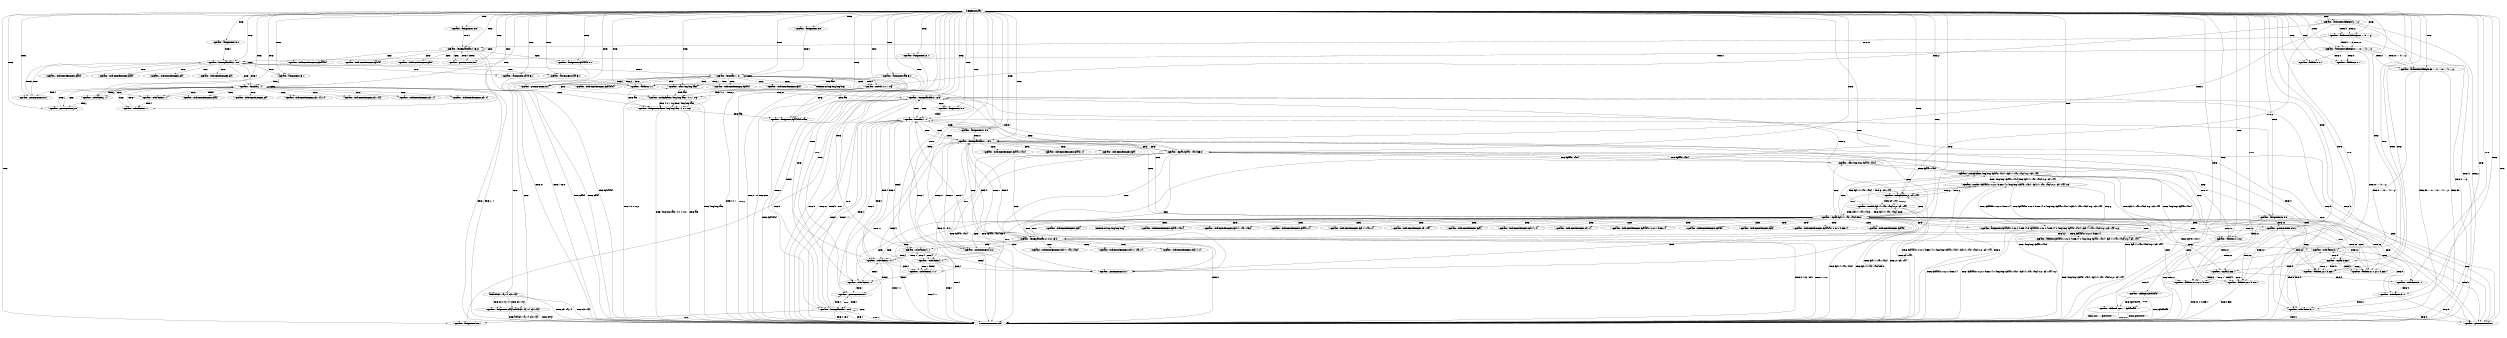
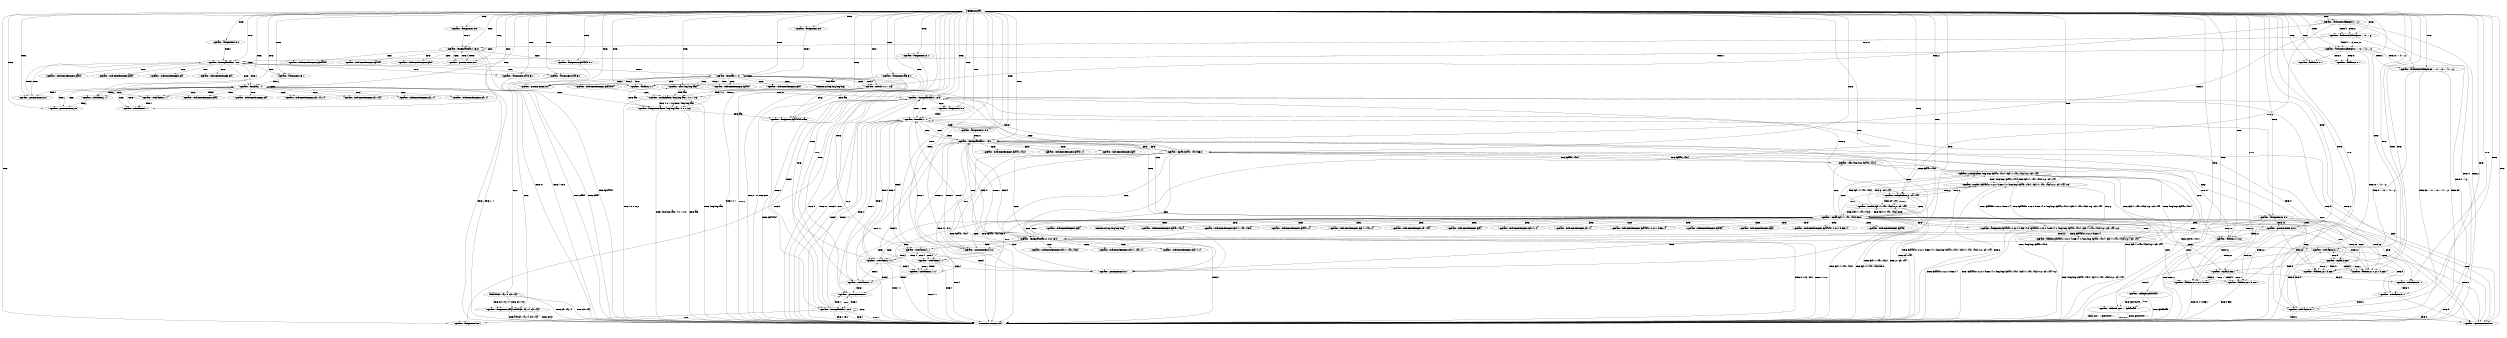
(595, 83) -> (635, 92)
(990, 323) -> (990, 323)
